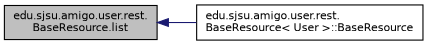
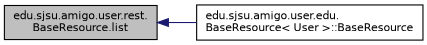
(310, 23) -> (310, 23)
